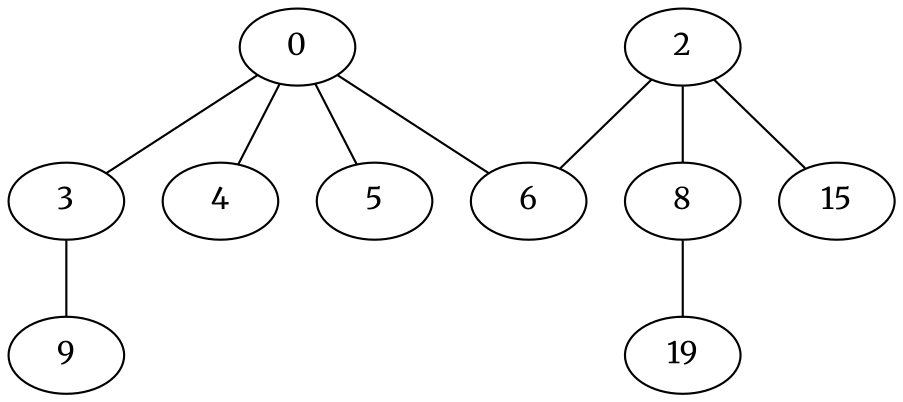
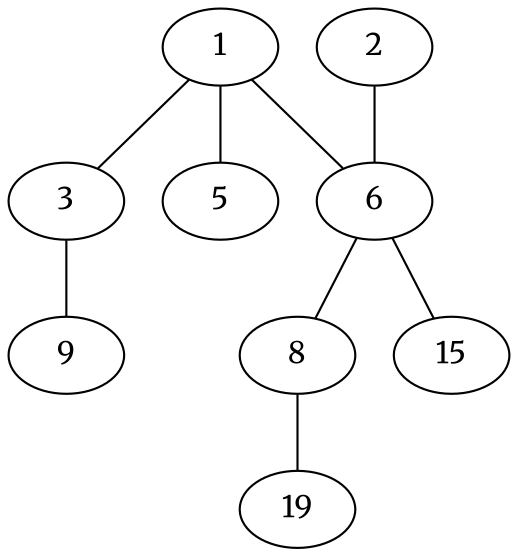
(297, 47) -> (220, 47)
(683, 124) -> (336, 278)
(760, 124) -> (413, 278)
(220, 201) -> none
